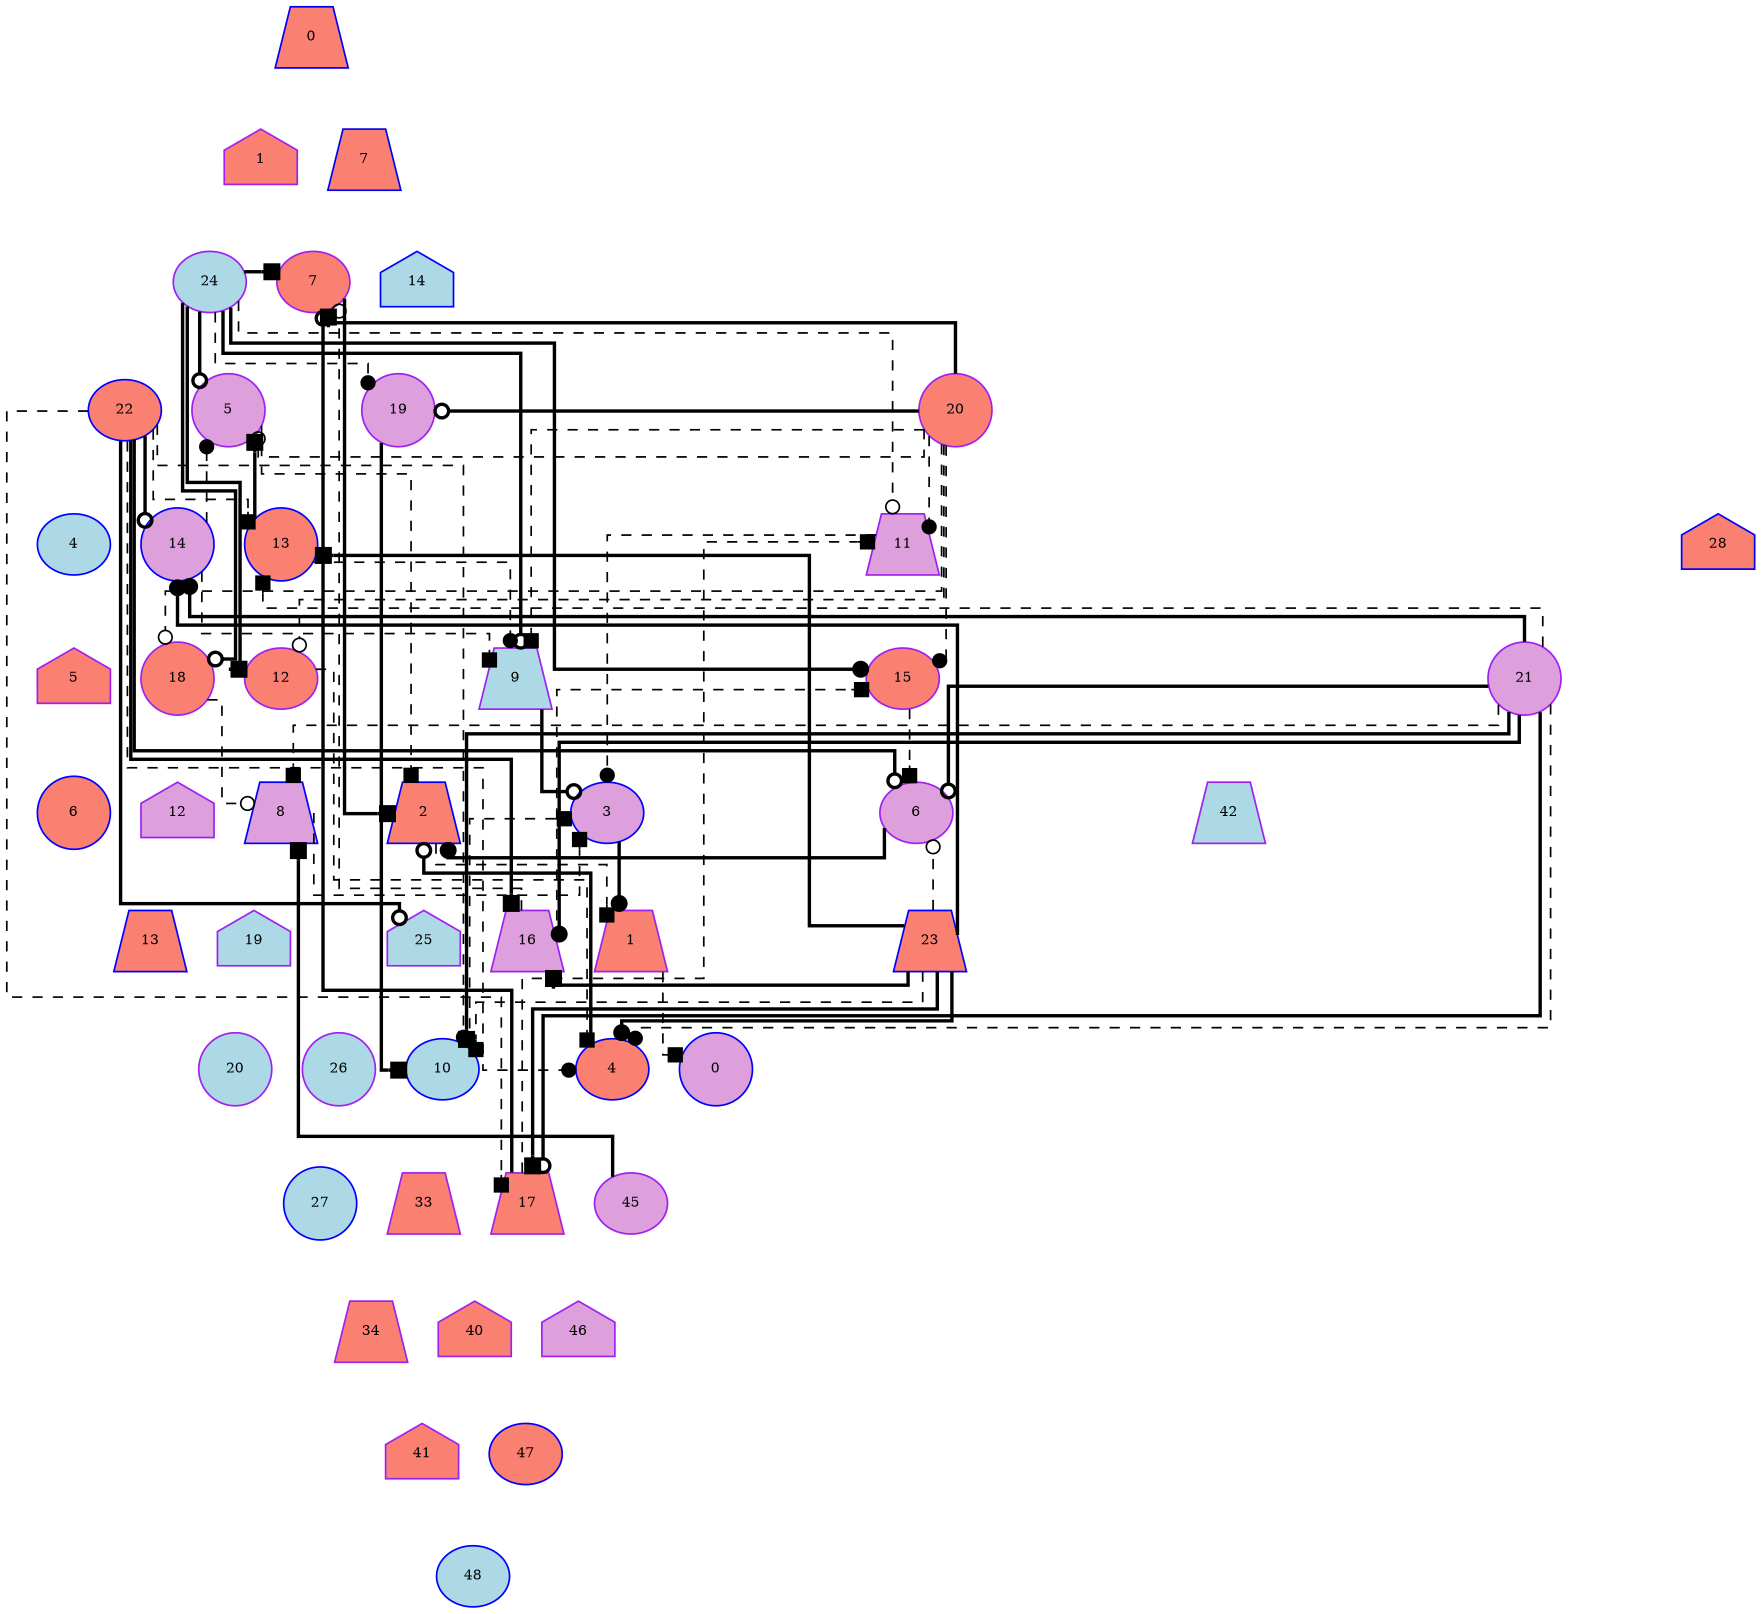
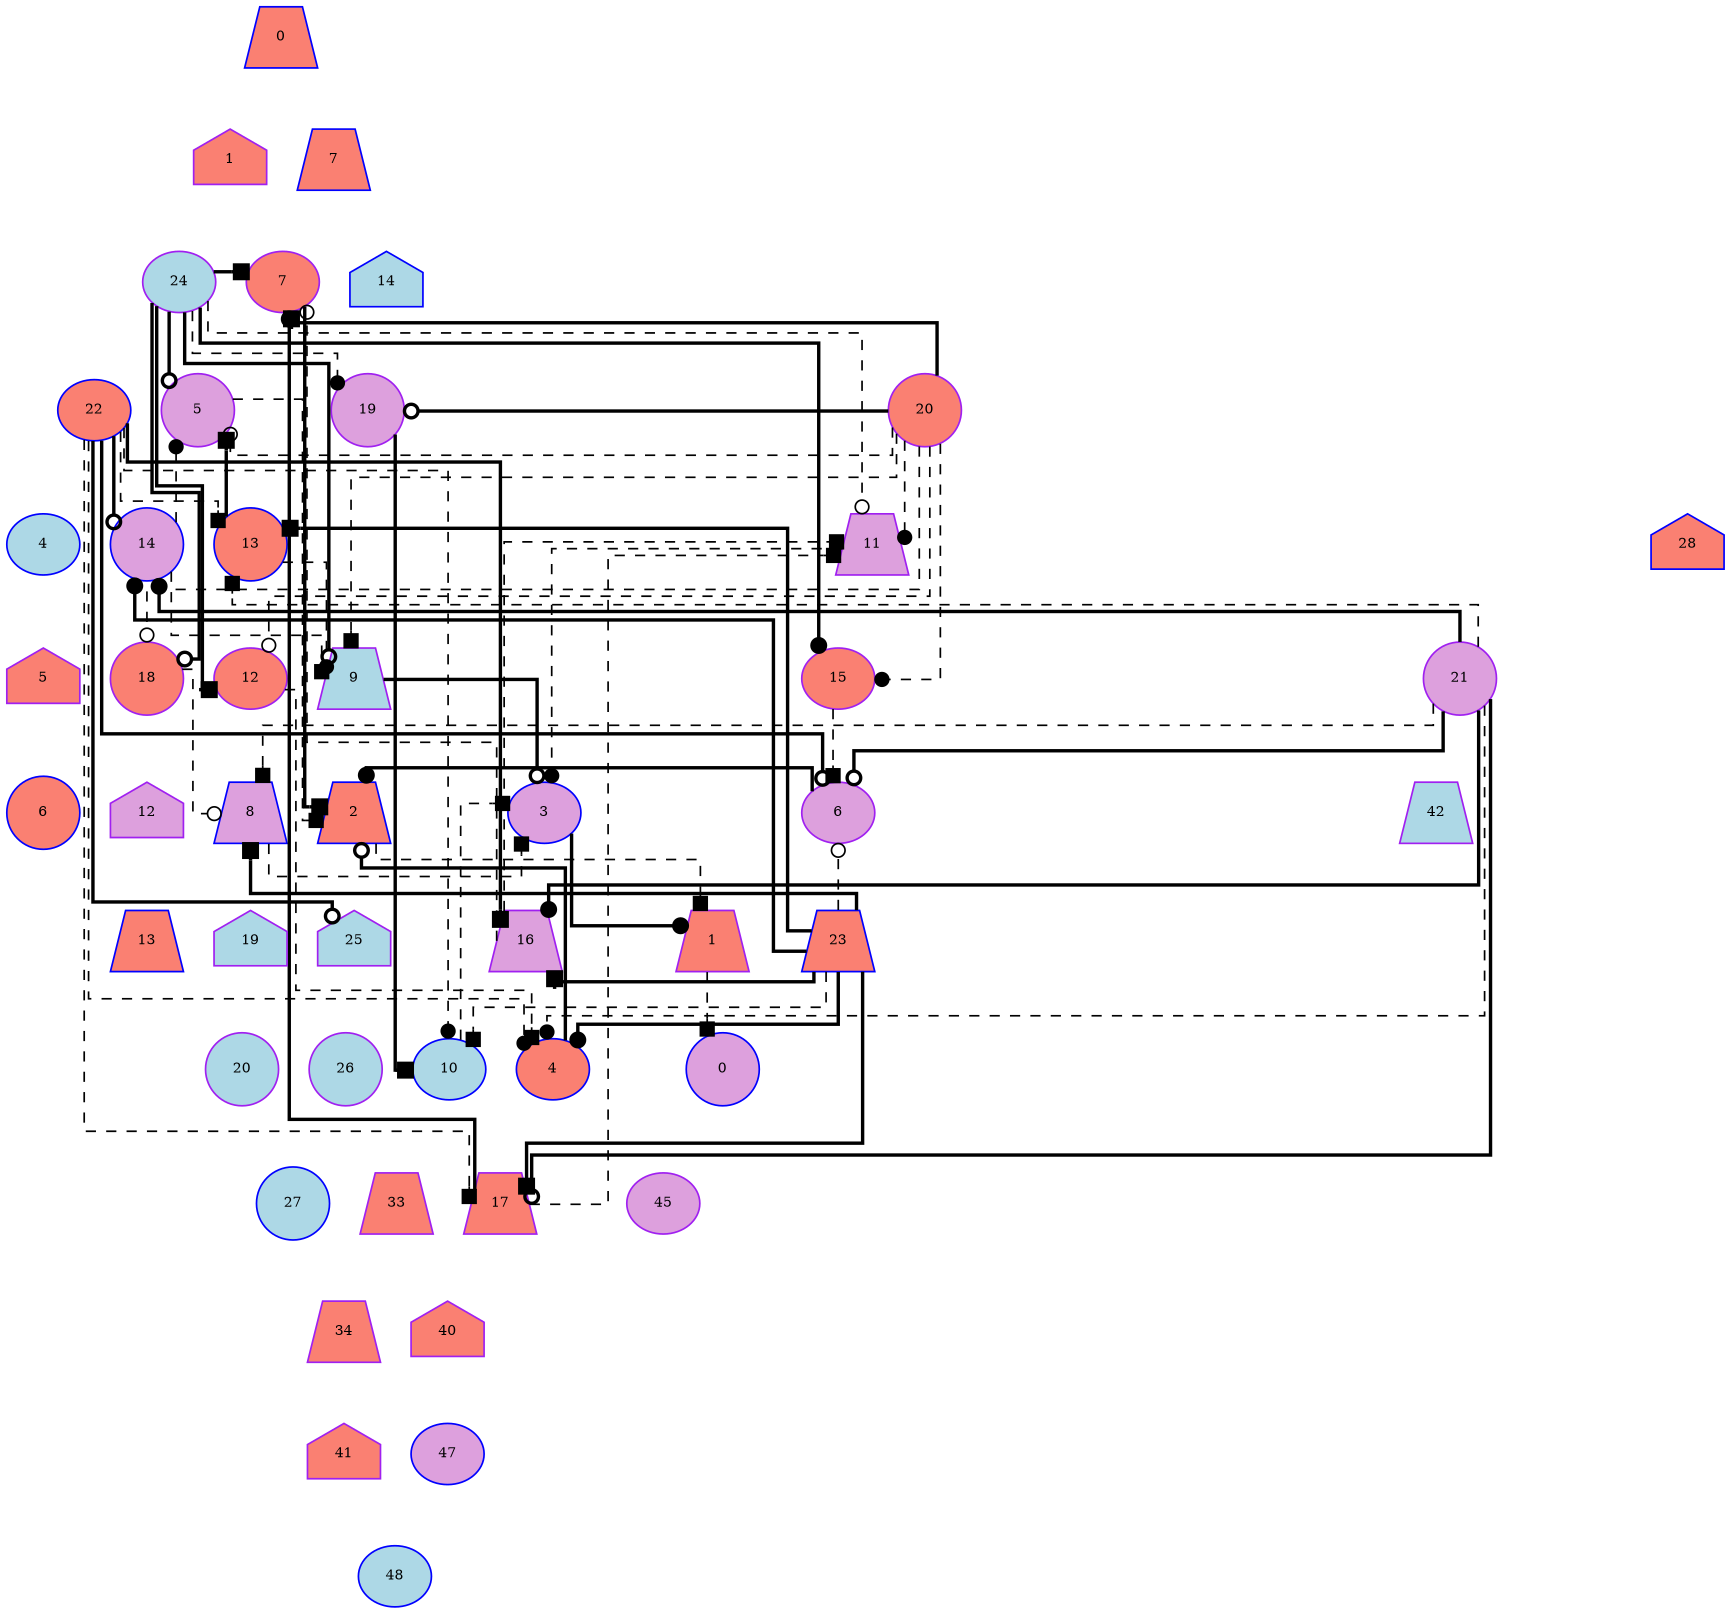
(578, 690) -> (504, 565)
(851, 734) -> none
(354, 1136) -> (480, 893)
(578, 1332) -> none
(526, 1454) -> (448, 1454)
